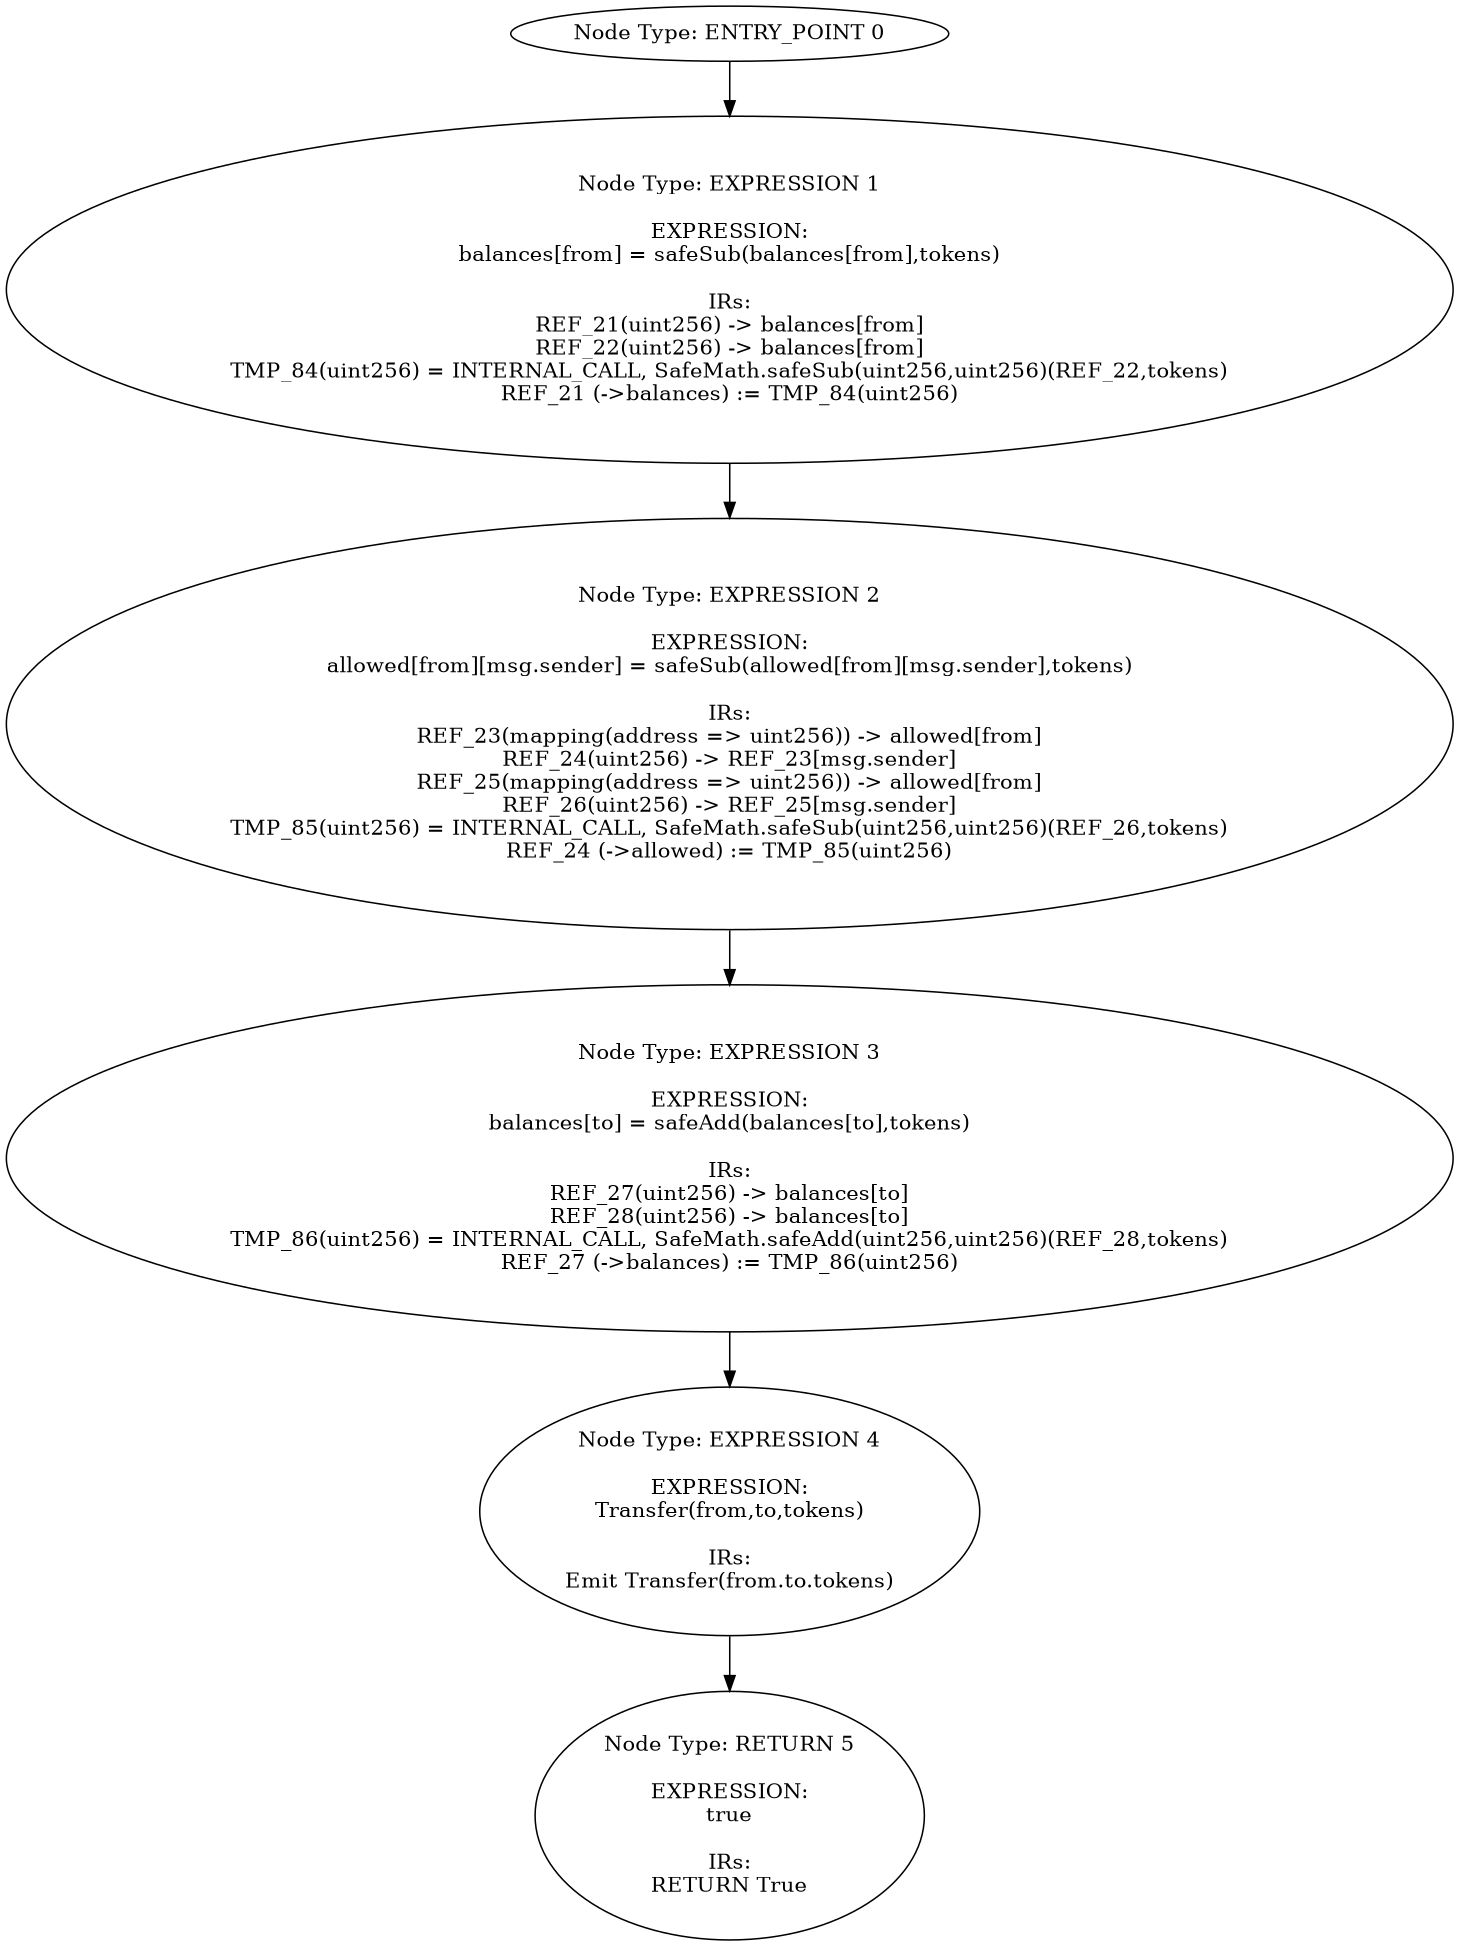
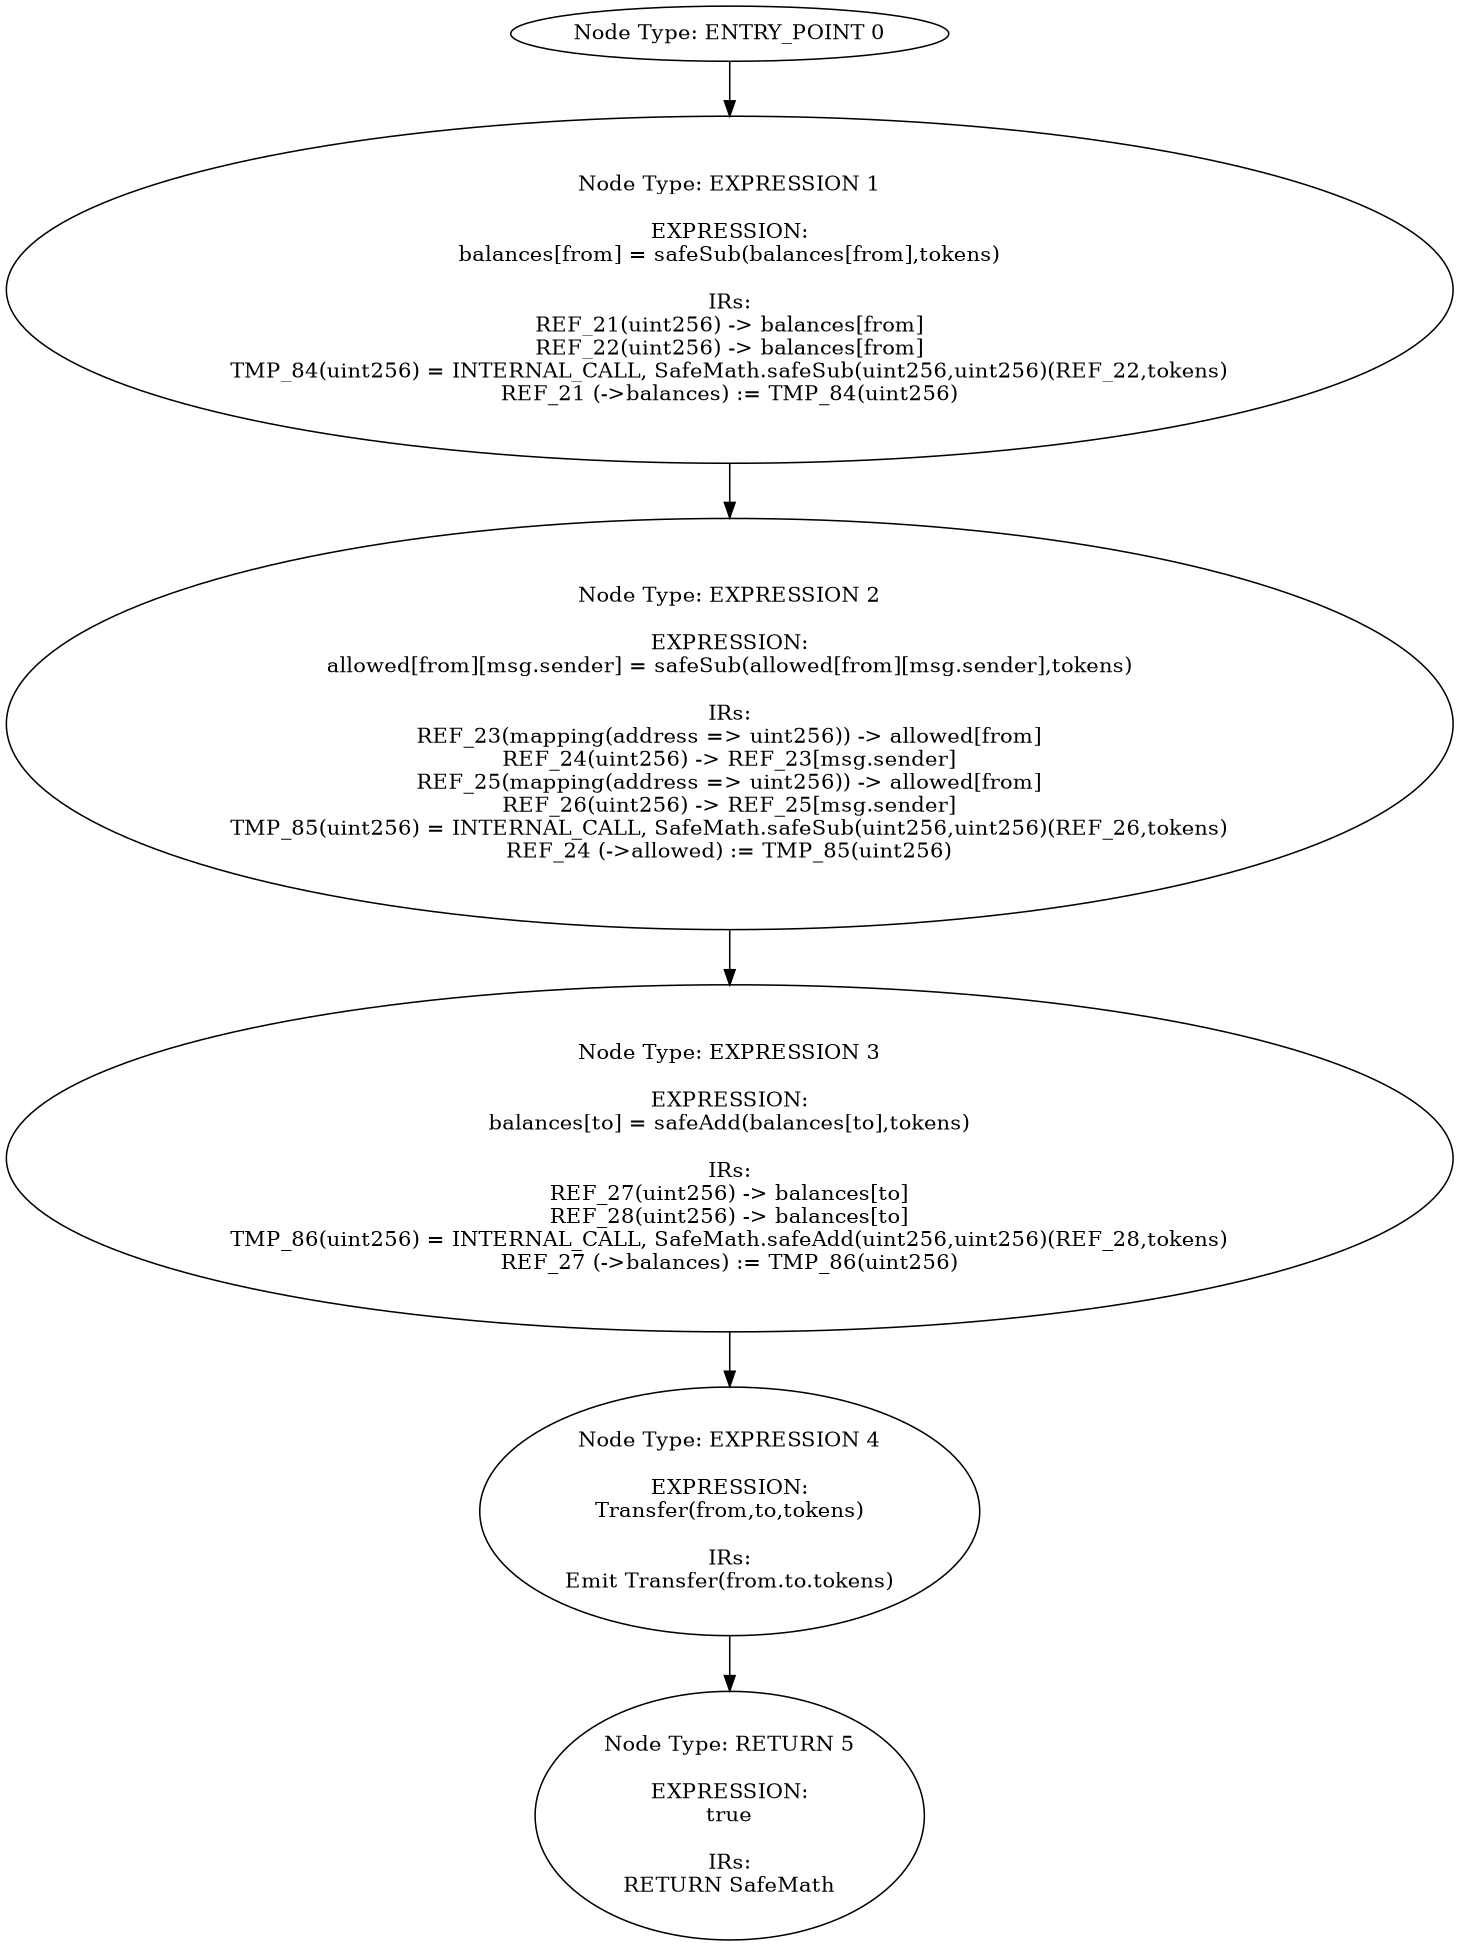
(730, 1816) -> (730, 1816)
